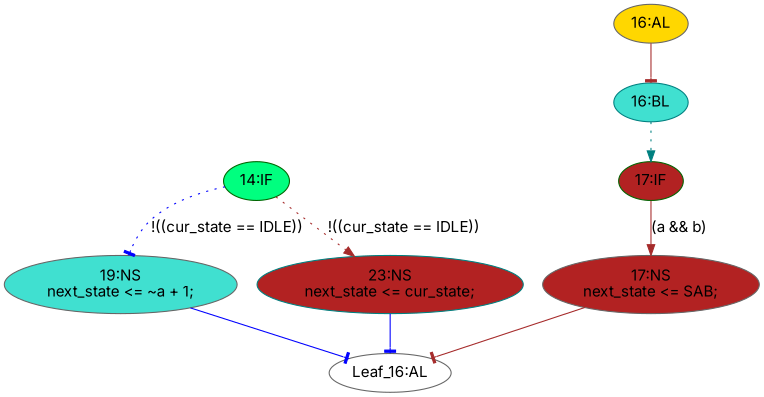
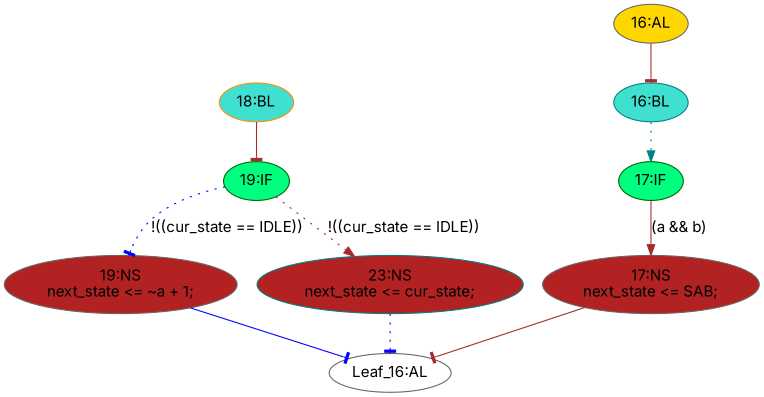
none -> (257, 102)
(257, 181) -> (257, 181)
(651, 181) -> (651, 181)
(121, 285) -> (121, 285)
(390, 331) -> (390, 331)
